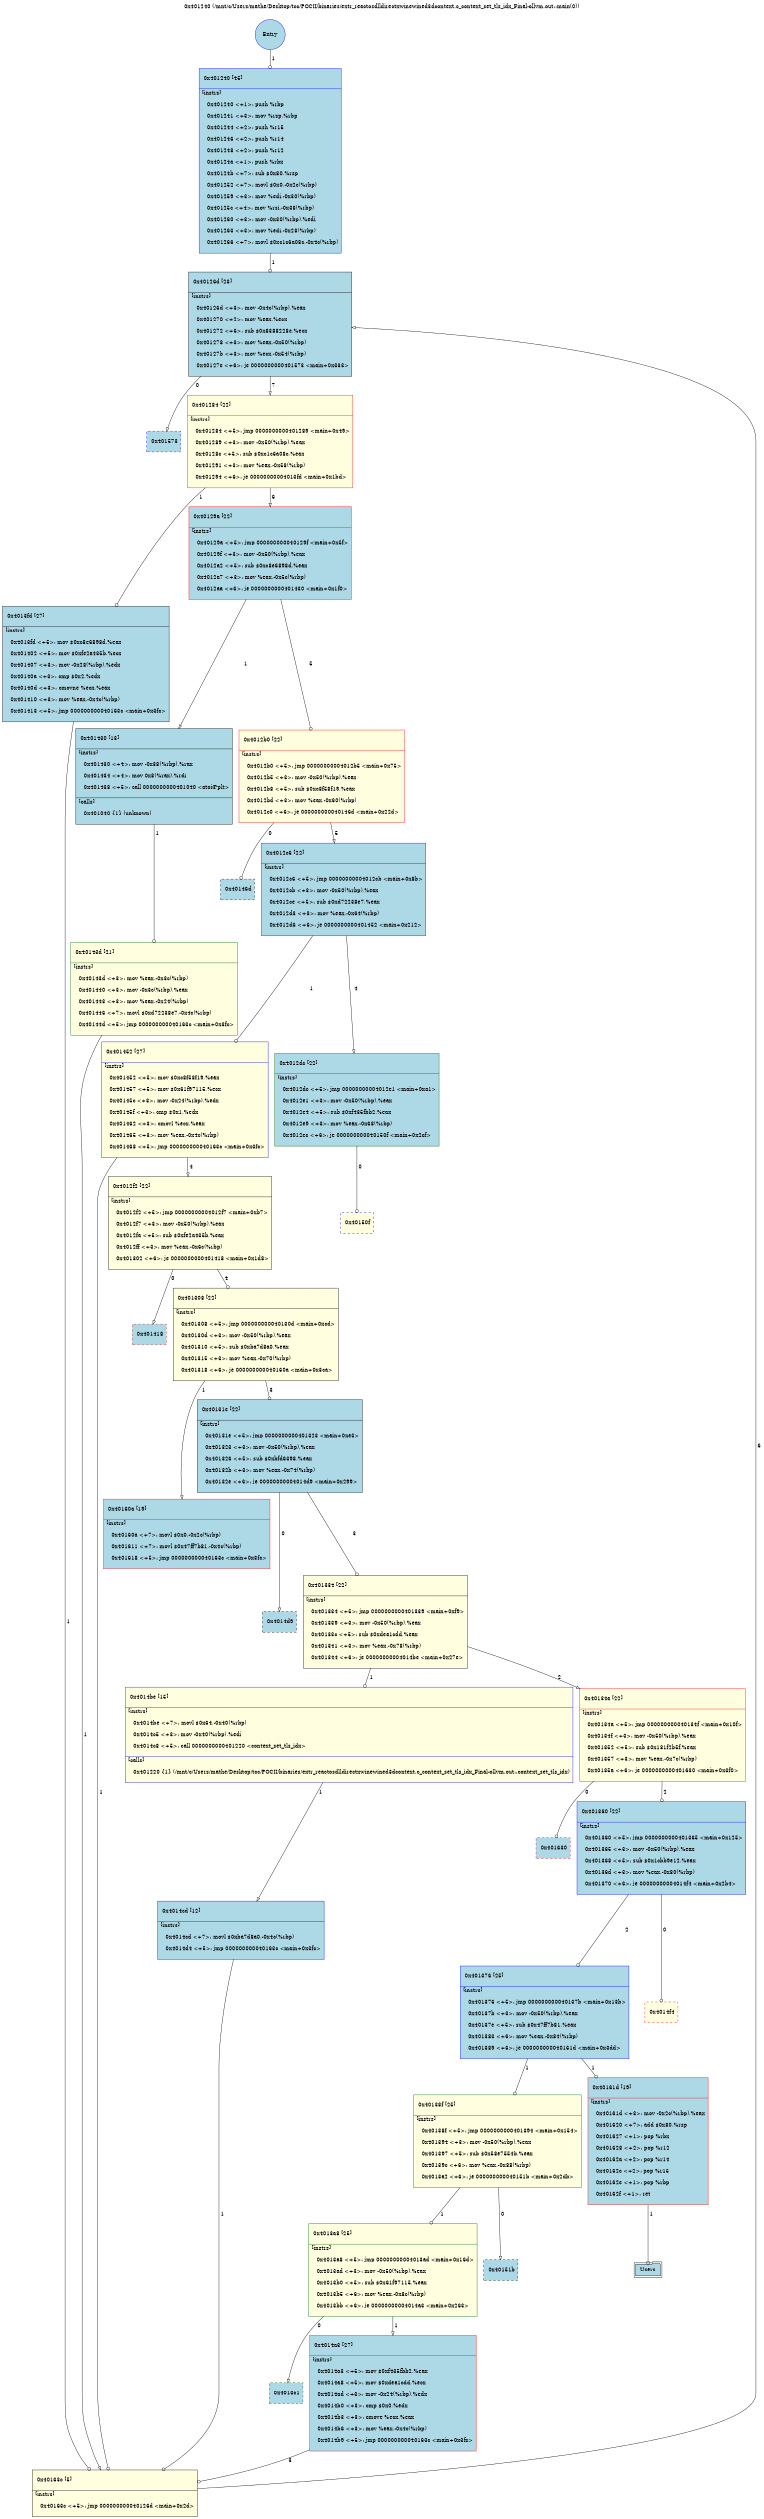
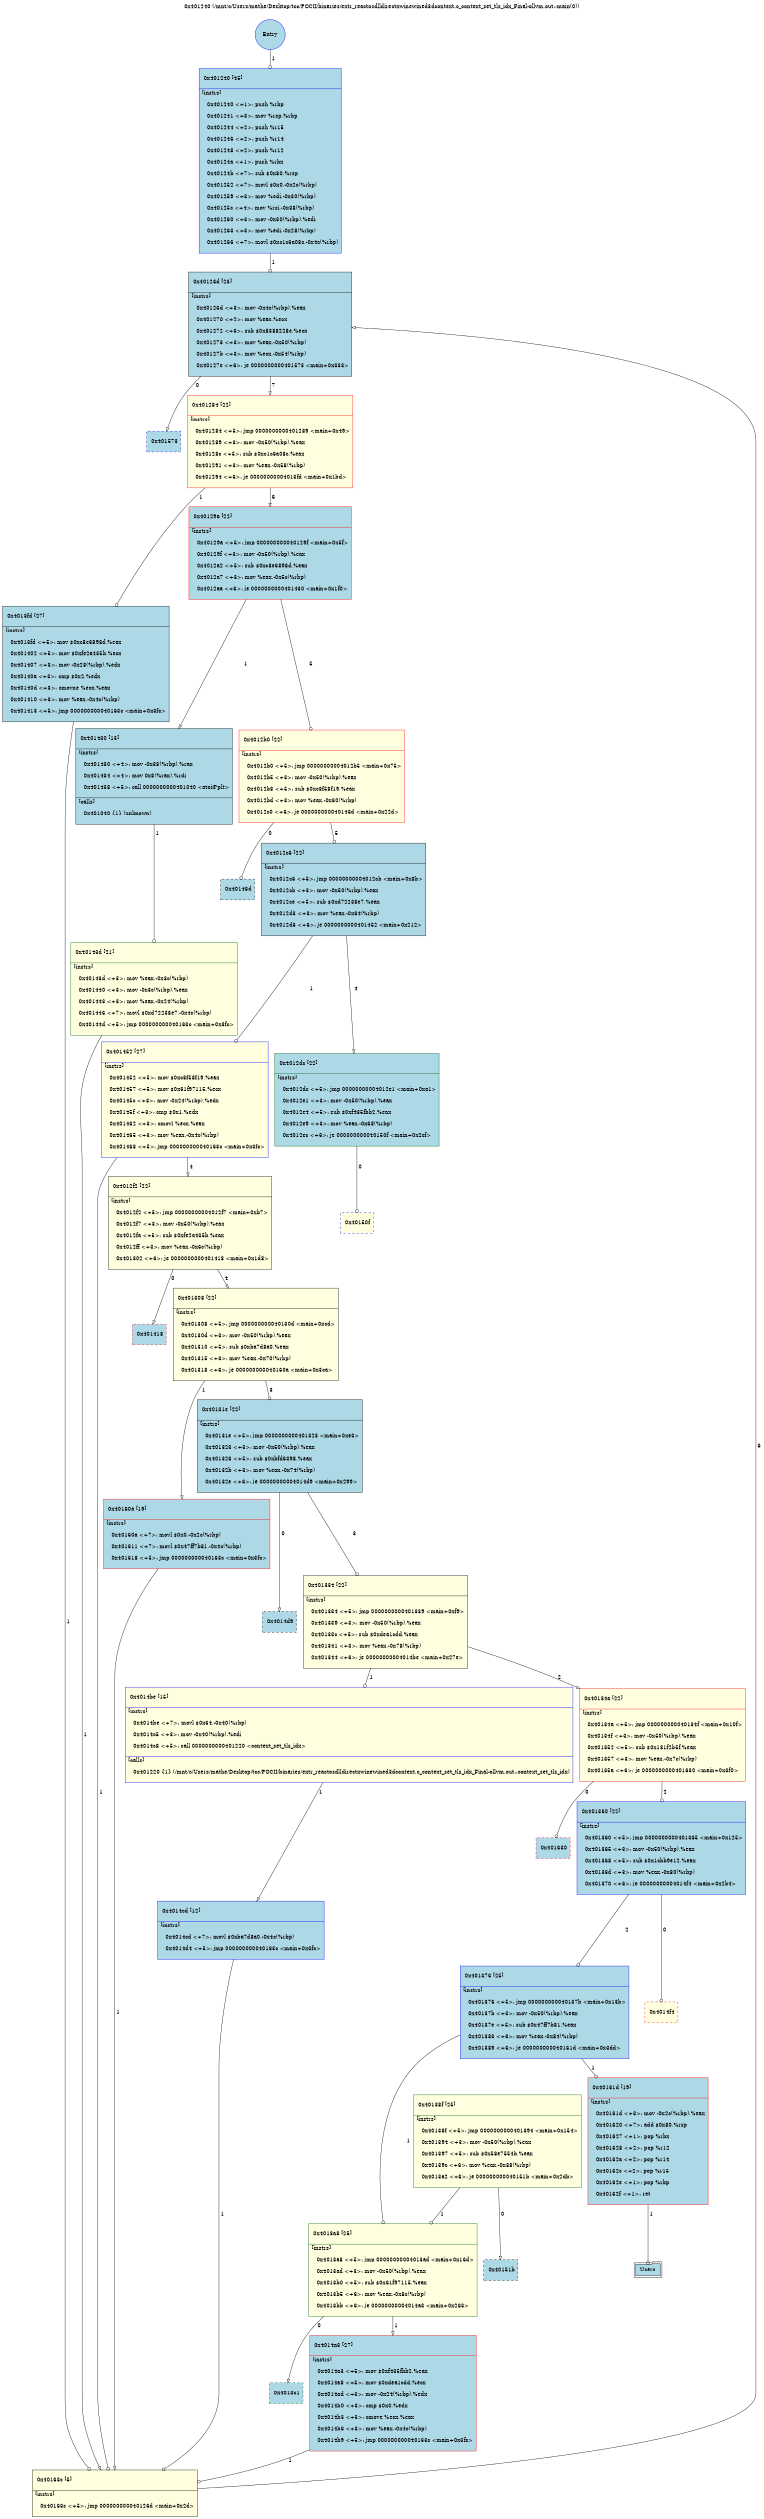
(332, 831) -> (332, 831)
(344, 889) -> (344, 889)
(222, 1277) -> (222, 1277)
none -> (115, 2012)
(522, 2075) -> (389, 2113)
(289, 2461) -> (289, 2461)
